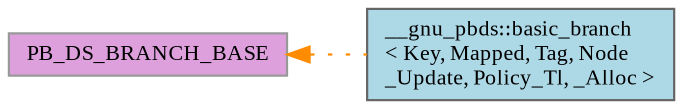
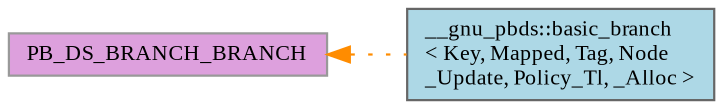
(148, 55) -> (168, 55)
